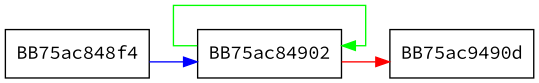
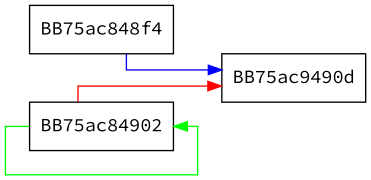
(167, 62) -> (159, 70)
